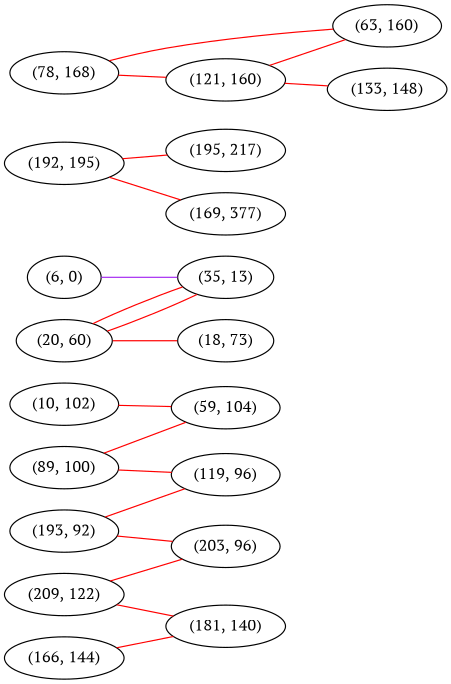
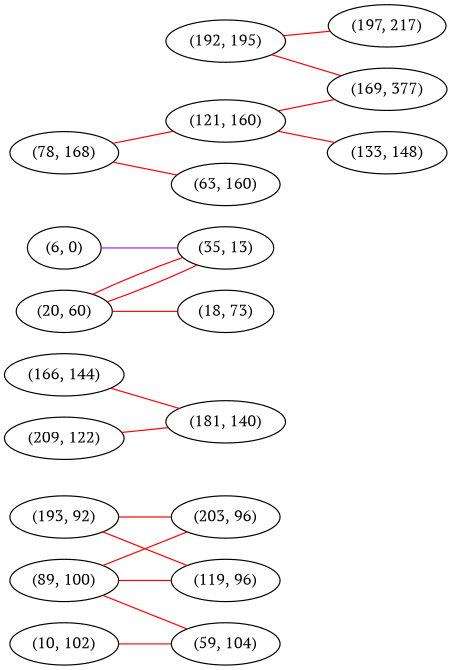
(307, 53) -> (306, 105)
(226, 150) -> (387, 26)
(146, 570) -> (135, 553)
